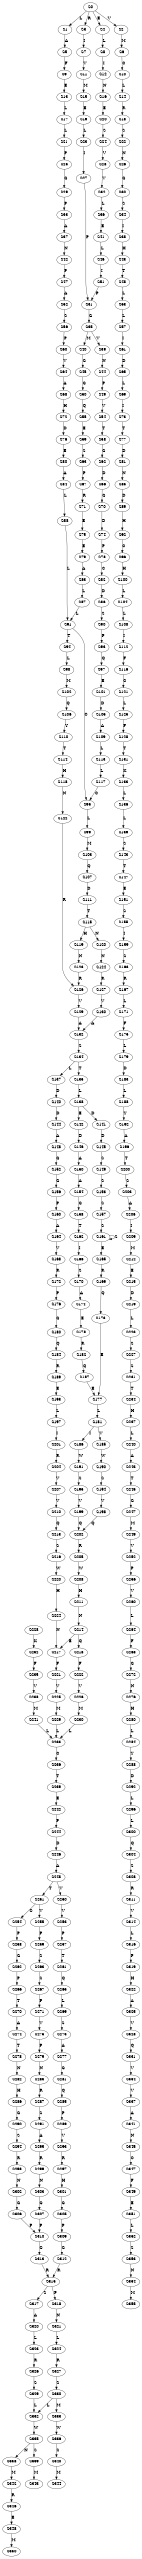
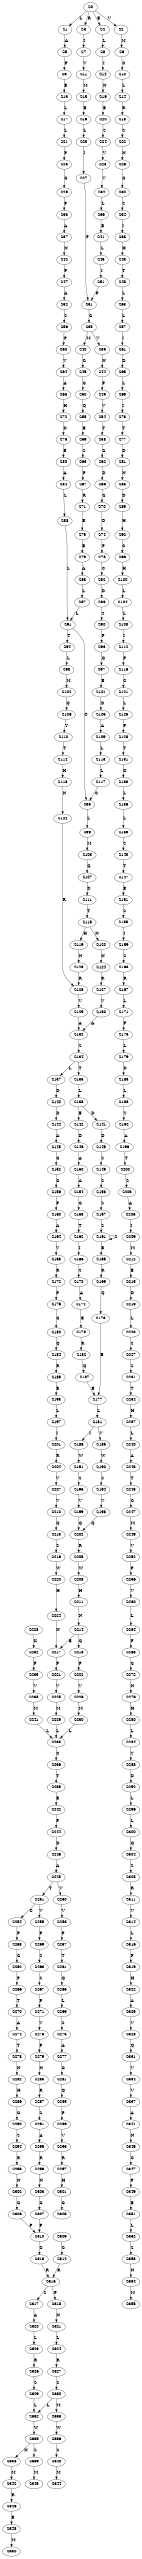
(62, 2224) -> none
